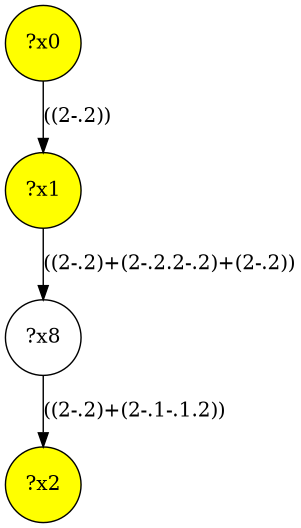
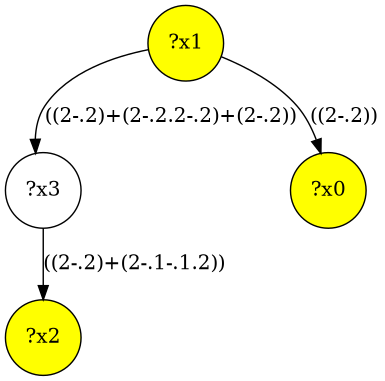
(43, 110) -> (278, 88)
(43, 338) -> (43, 190)
